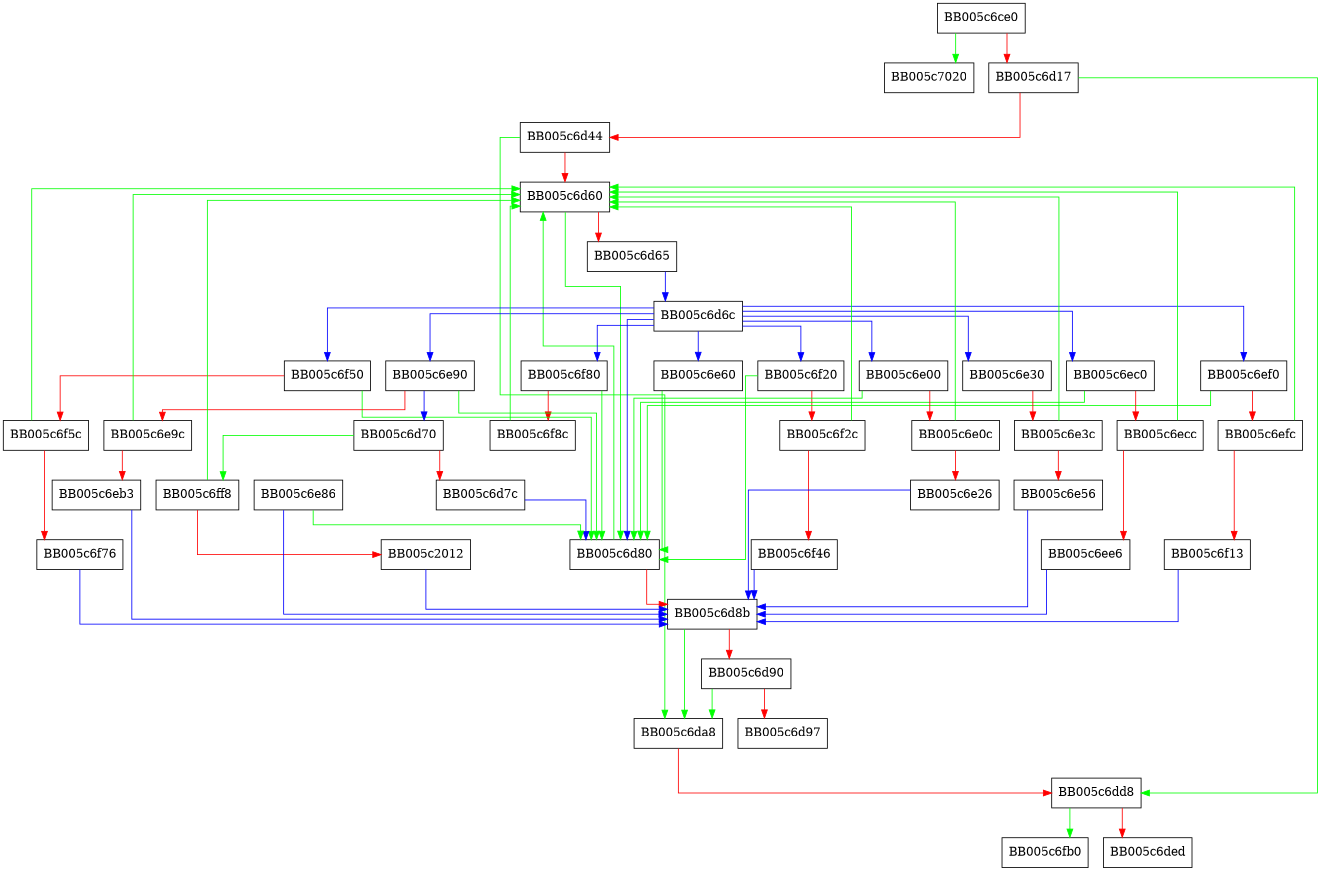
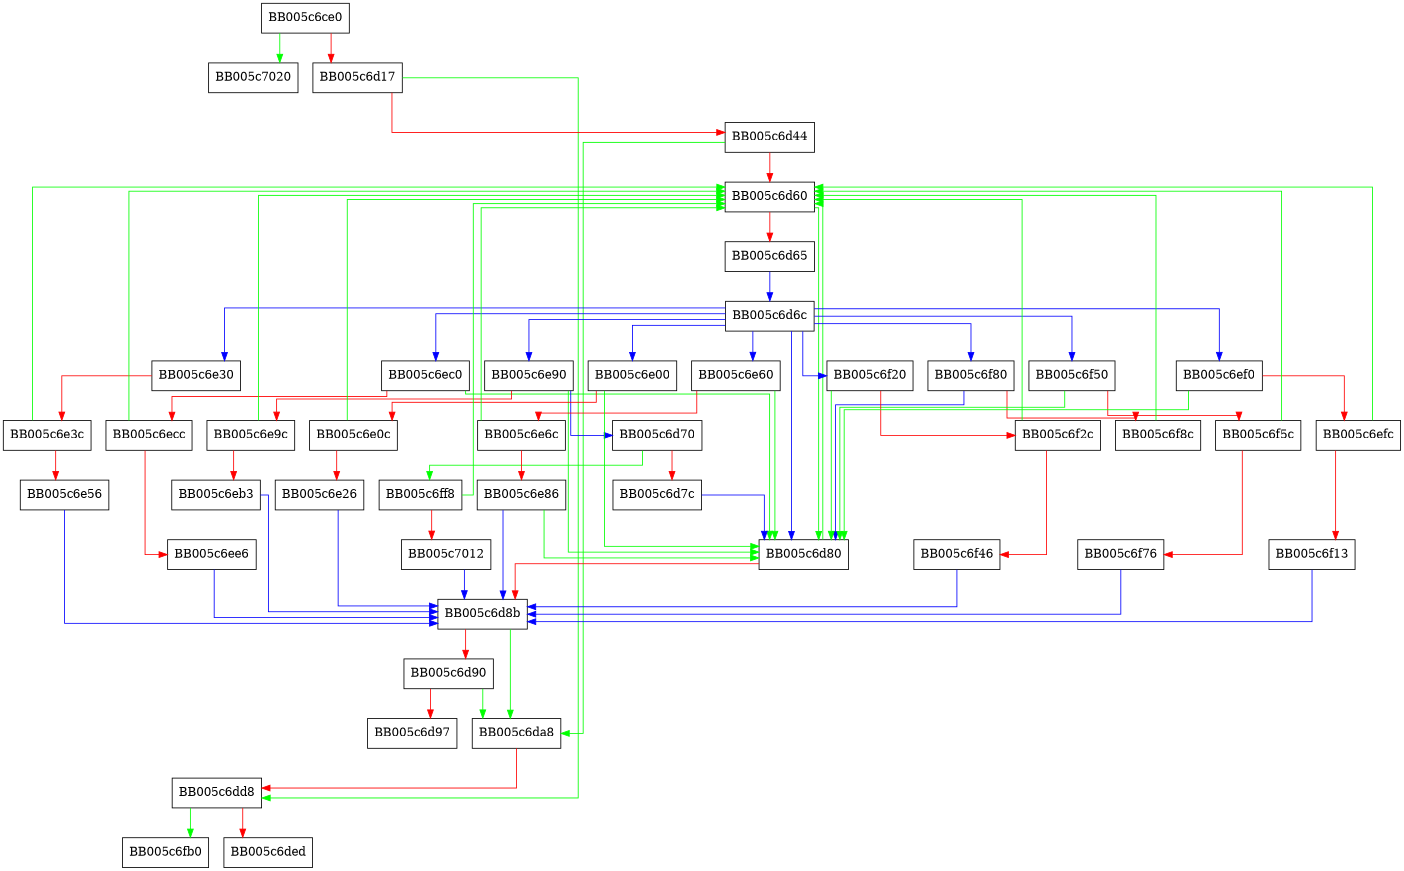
none -> (522, 435)
(602, 461) -> (843, 405)
(426, 555) -> (446, 555)
